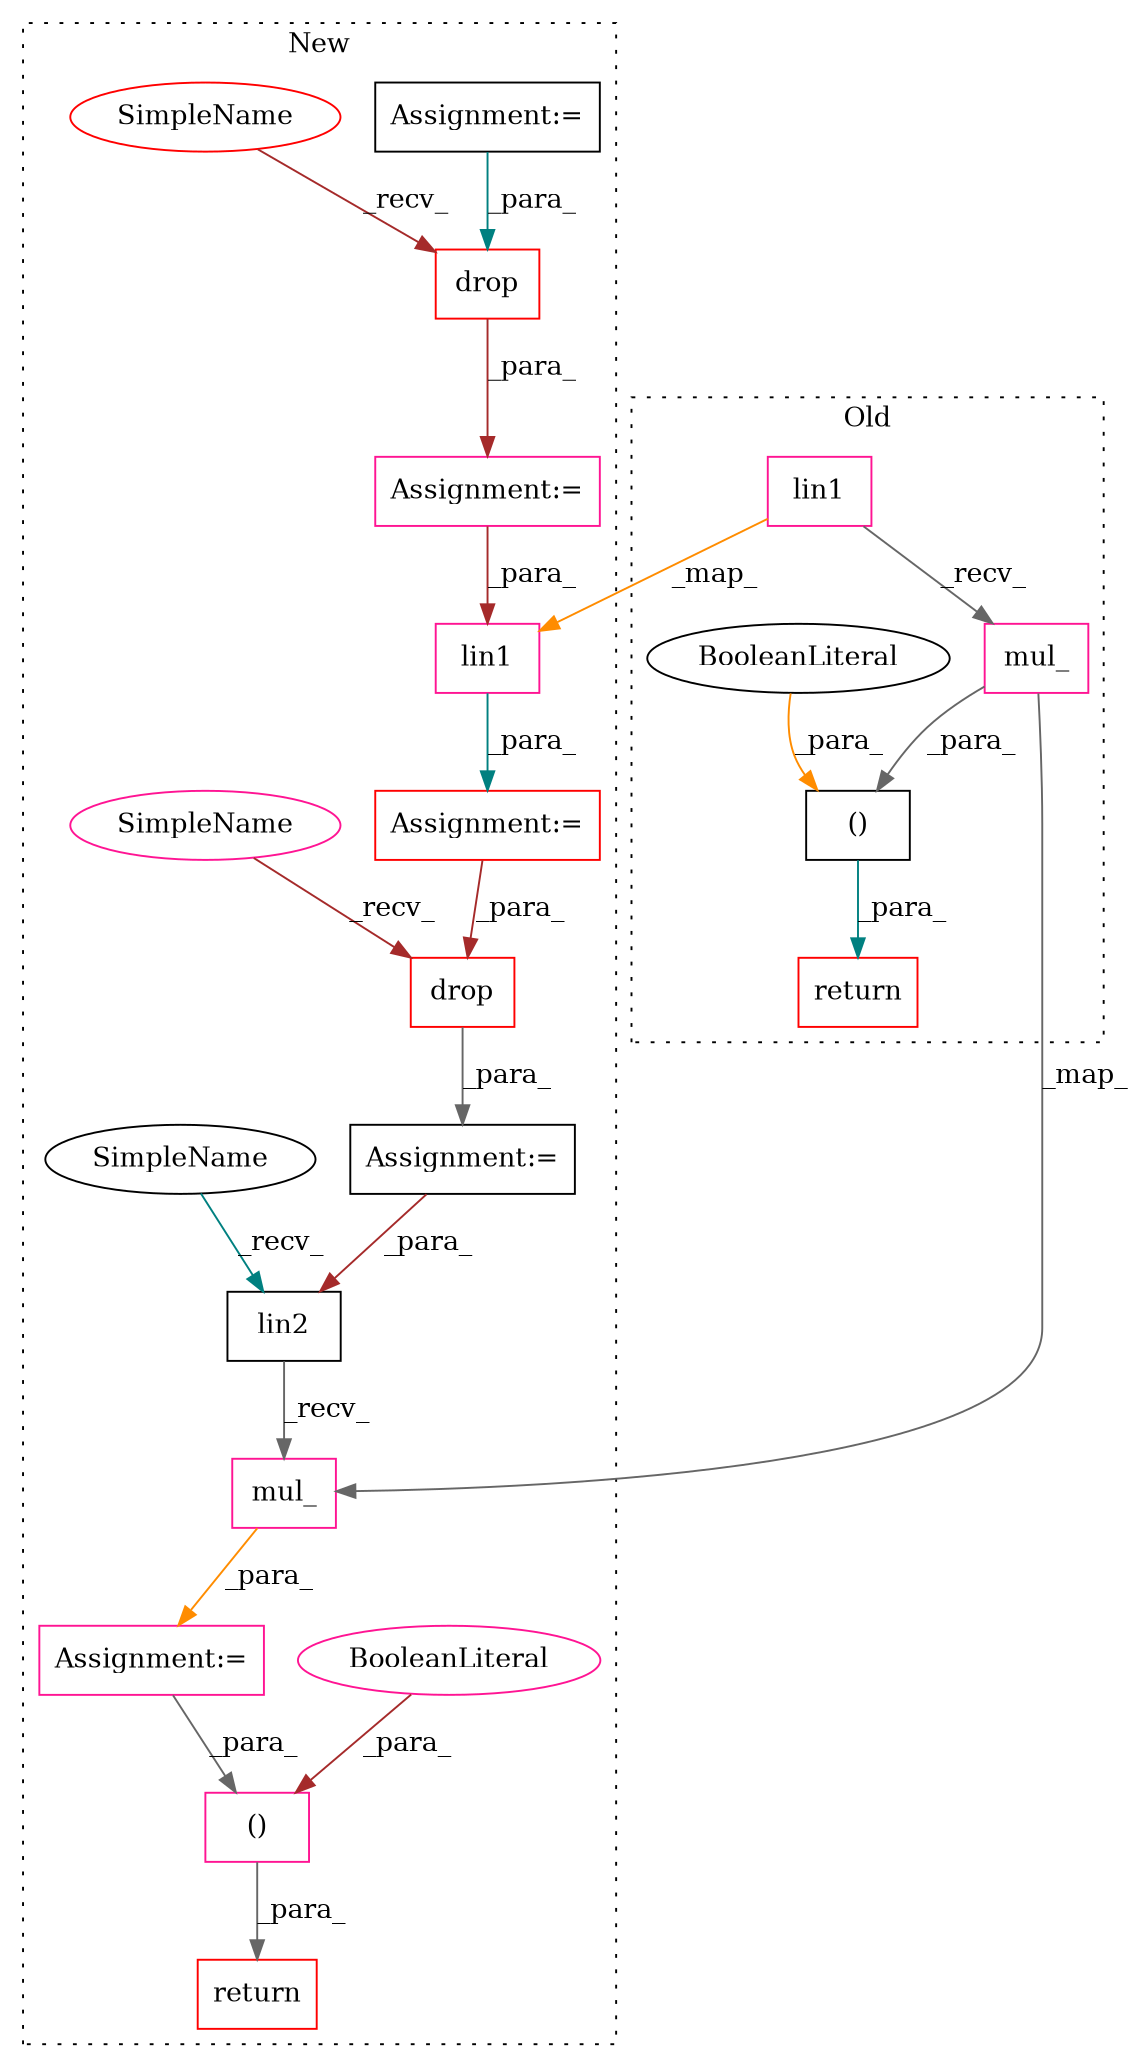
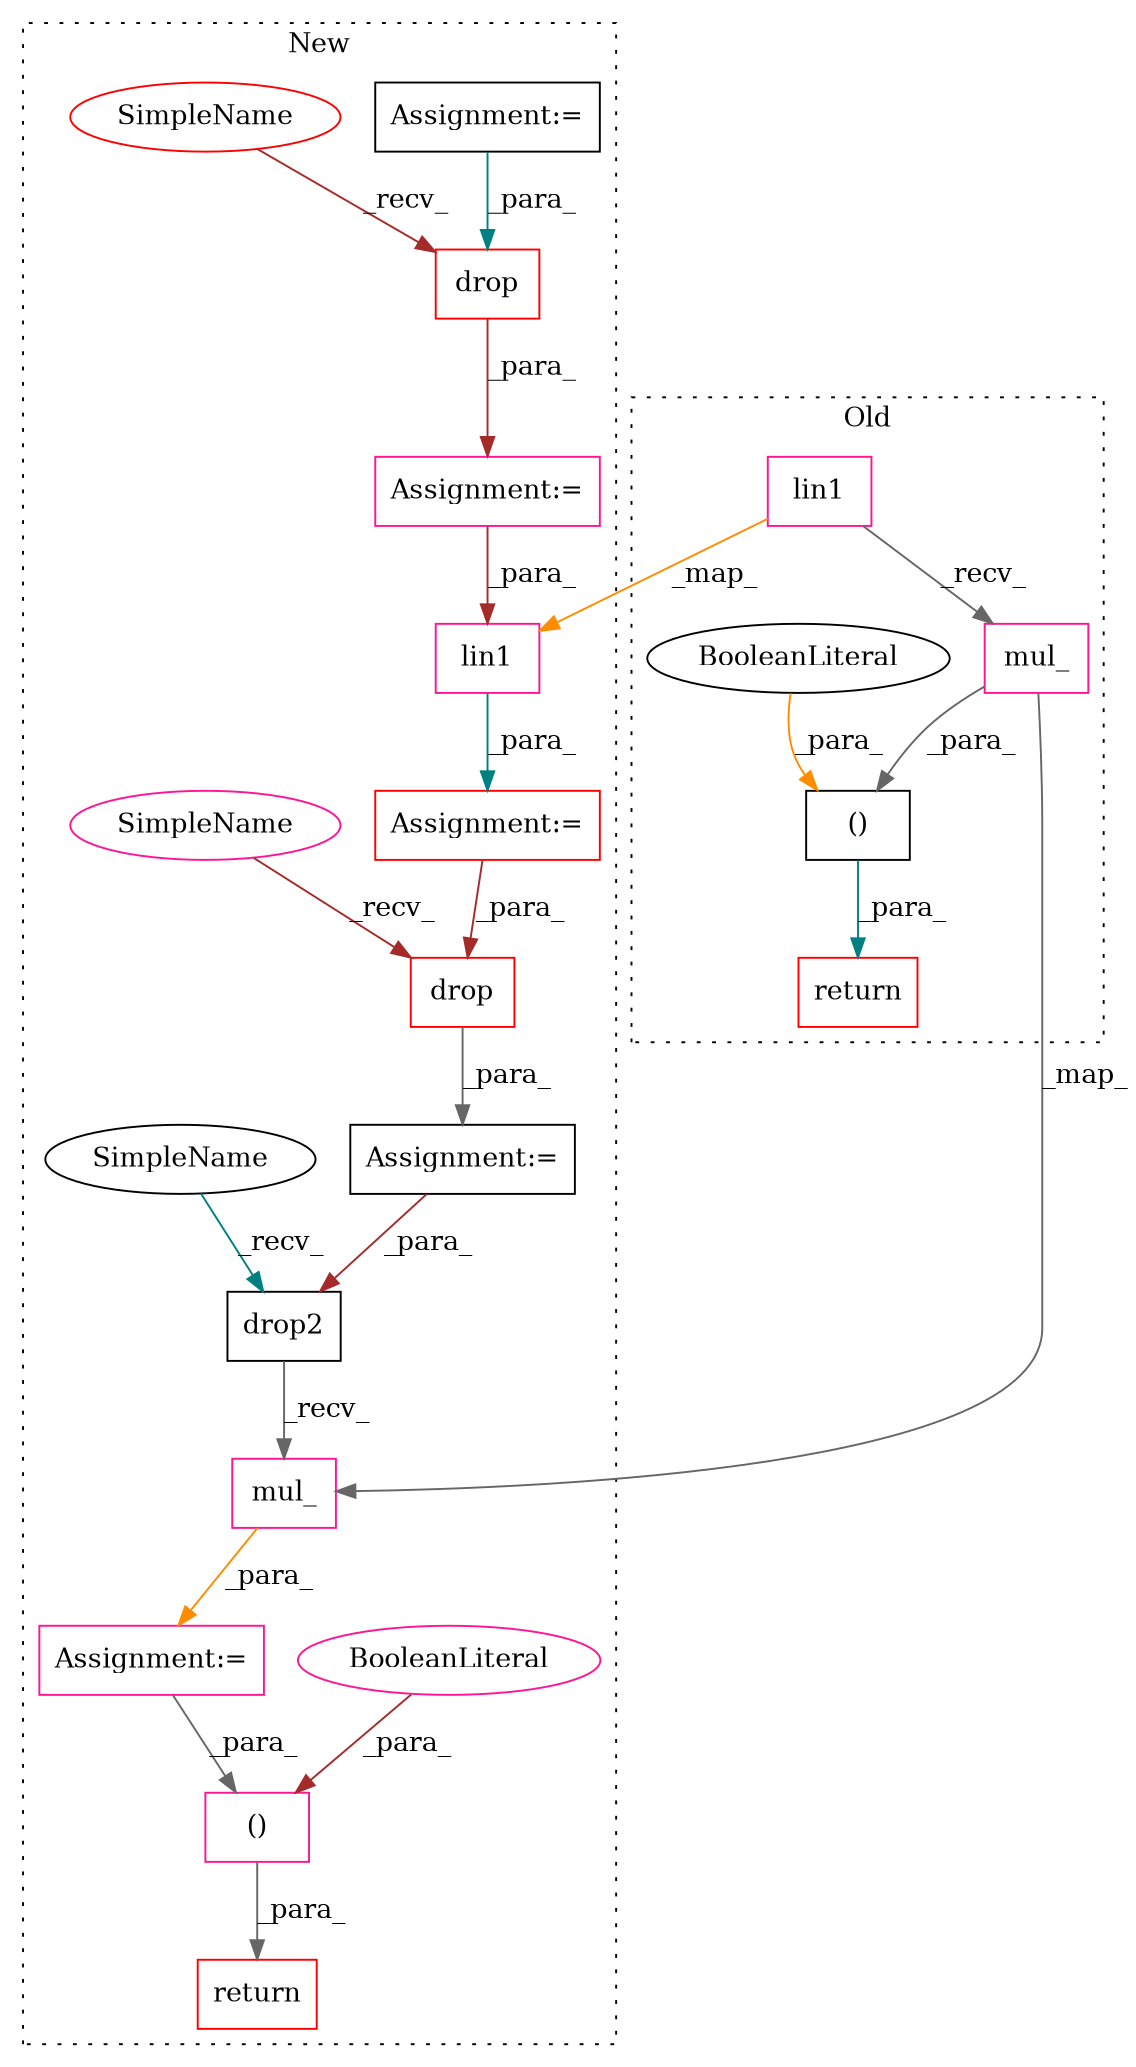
(284, 1326) -> (284, 1326)
